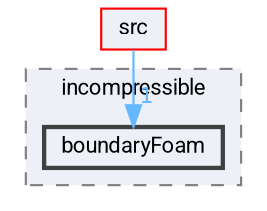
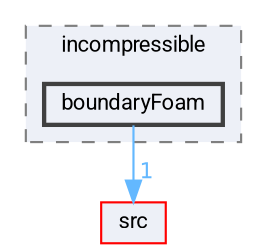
(133, 83) -> (133, 156)
